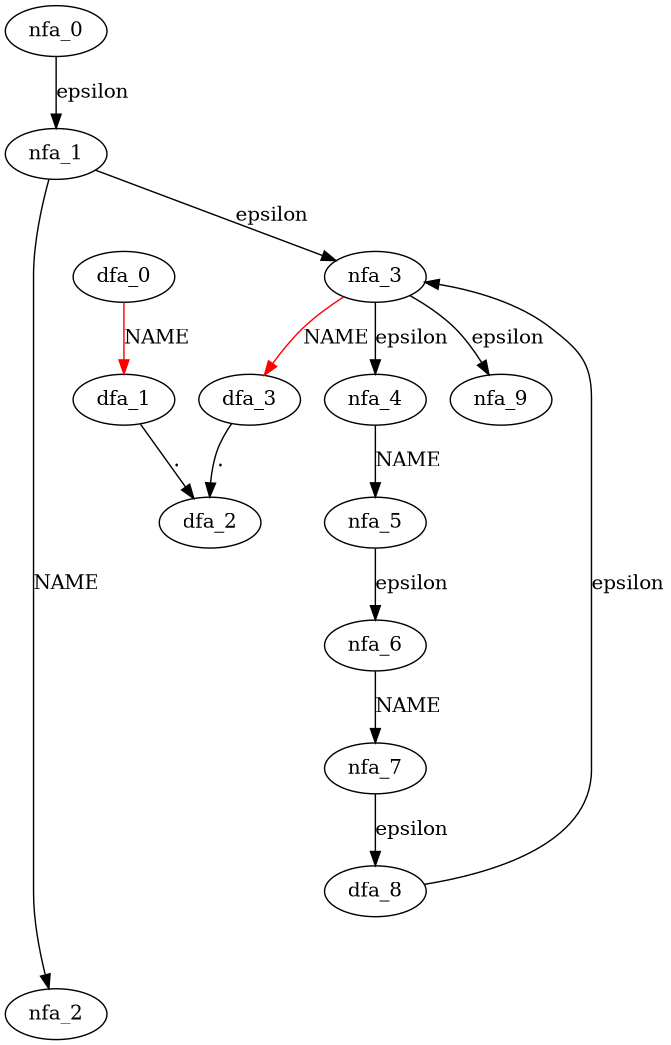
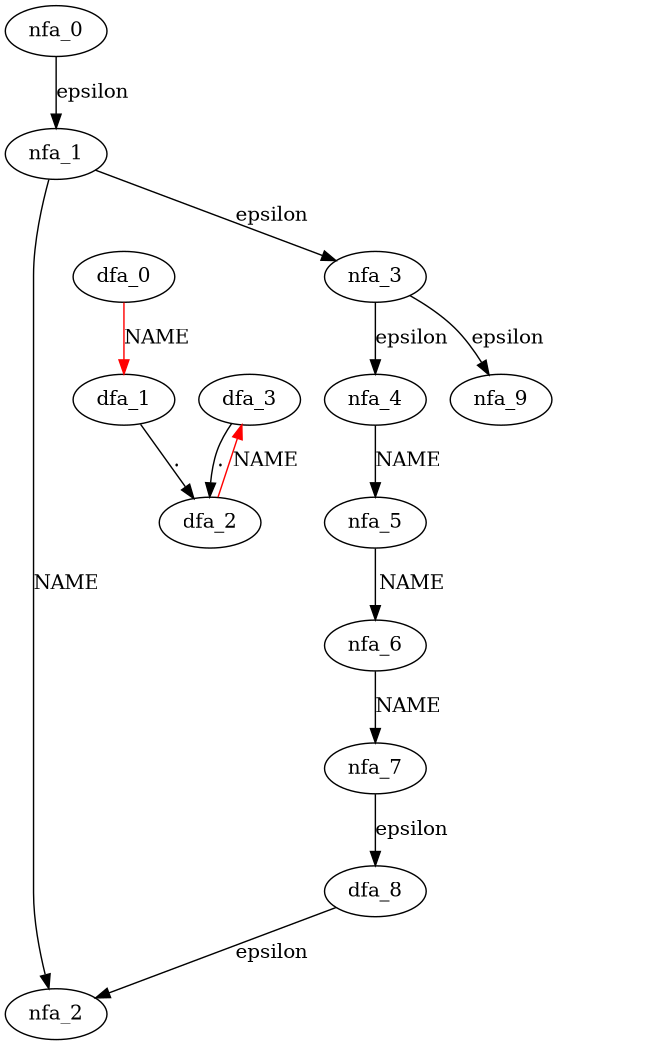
(305, 327) -> (228, 468)
(412, 584) -> (412, 584)
(591, 590) -> (223, 950)
